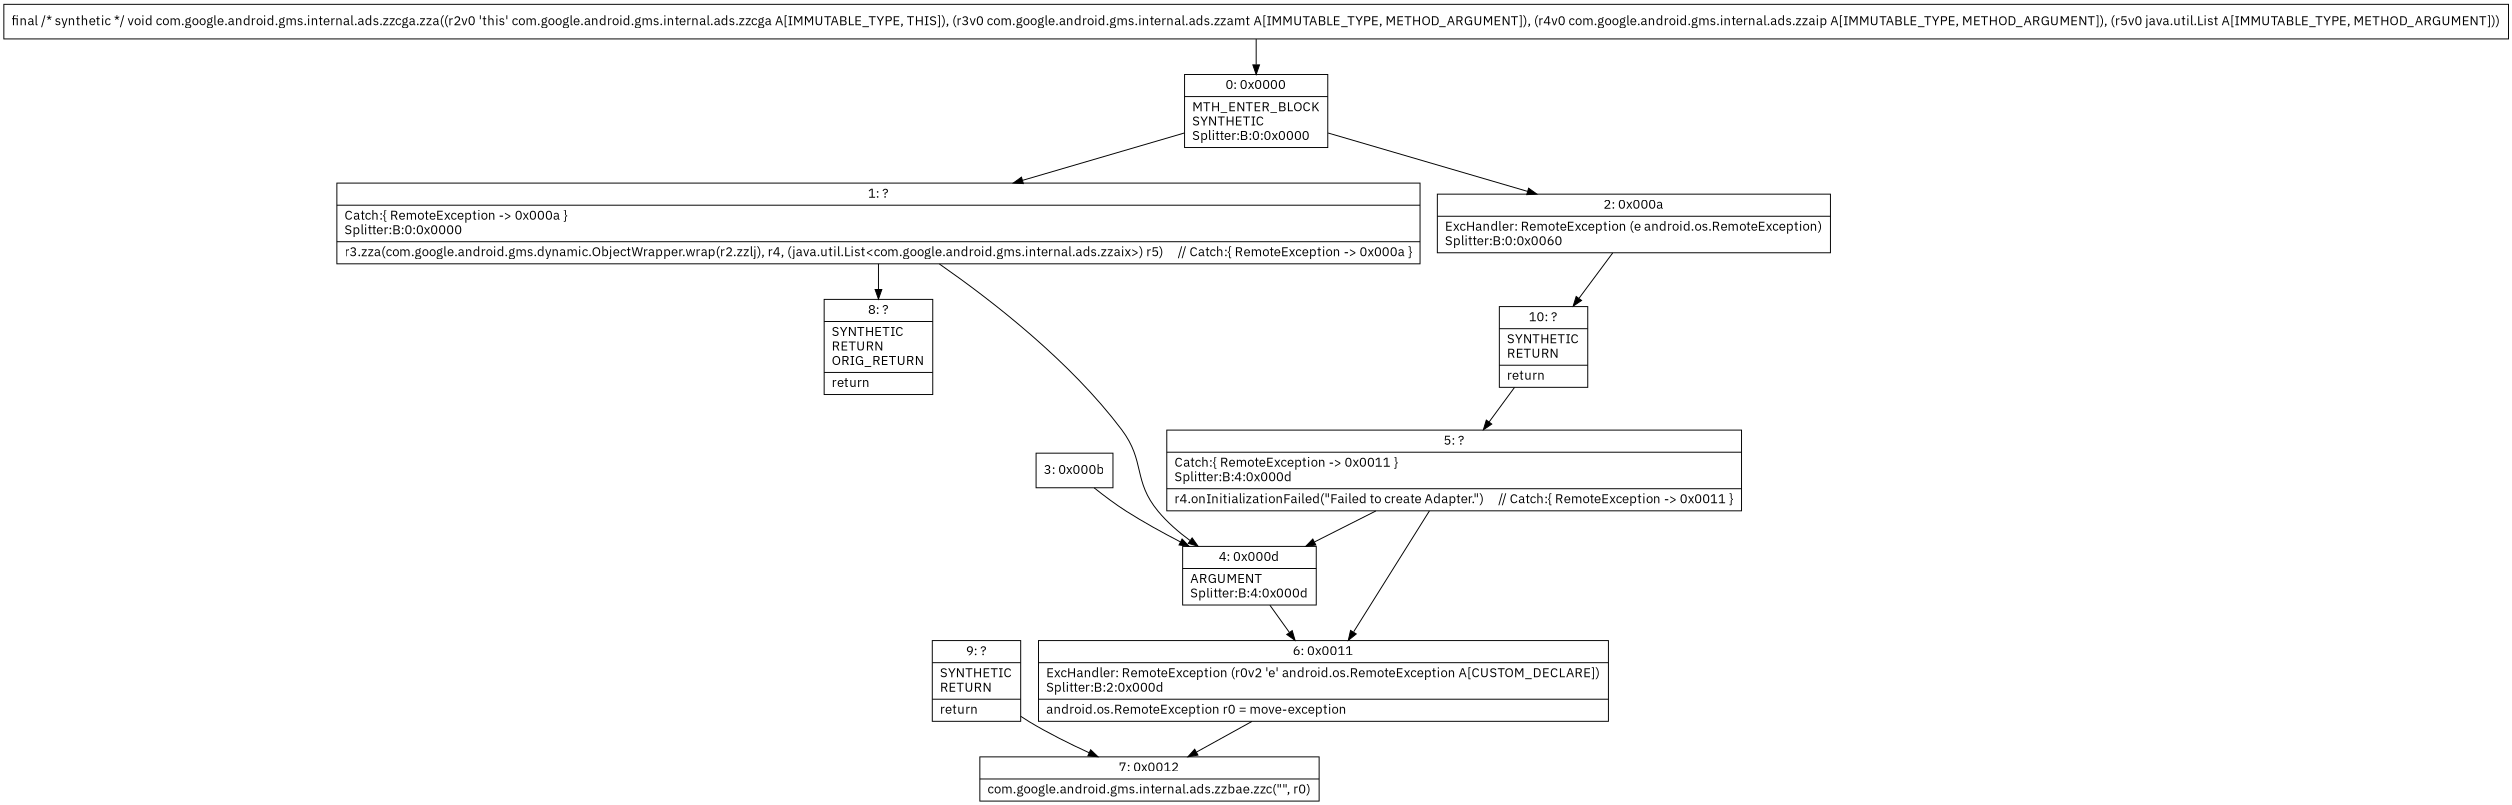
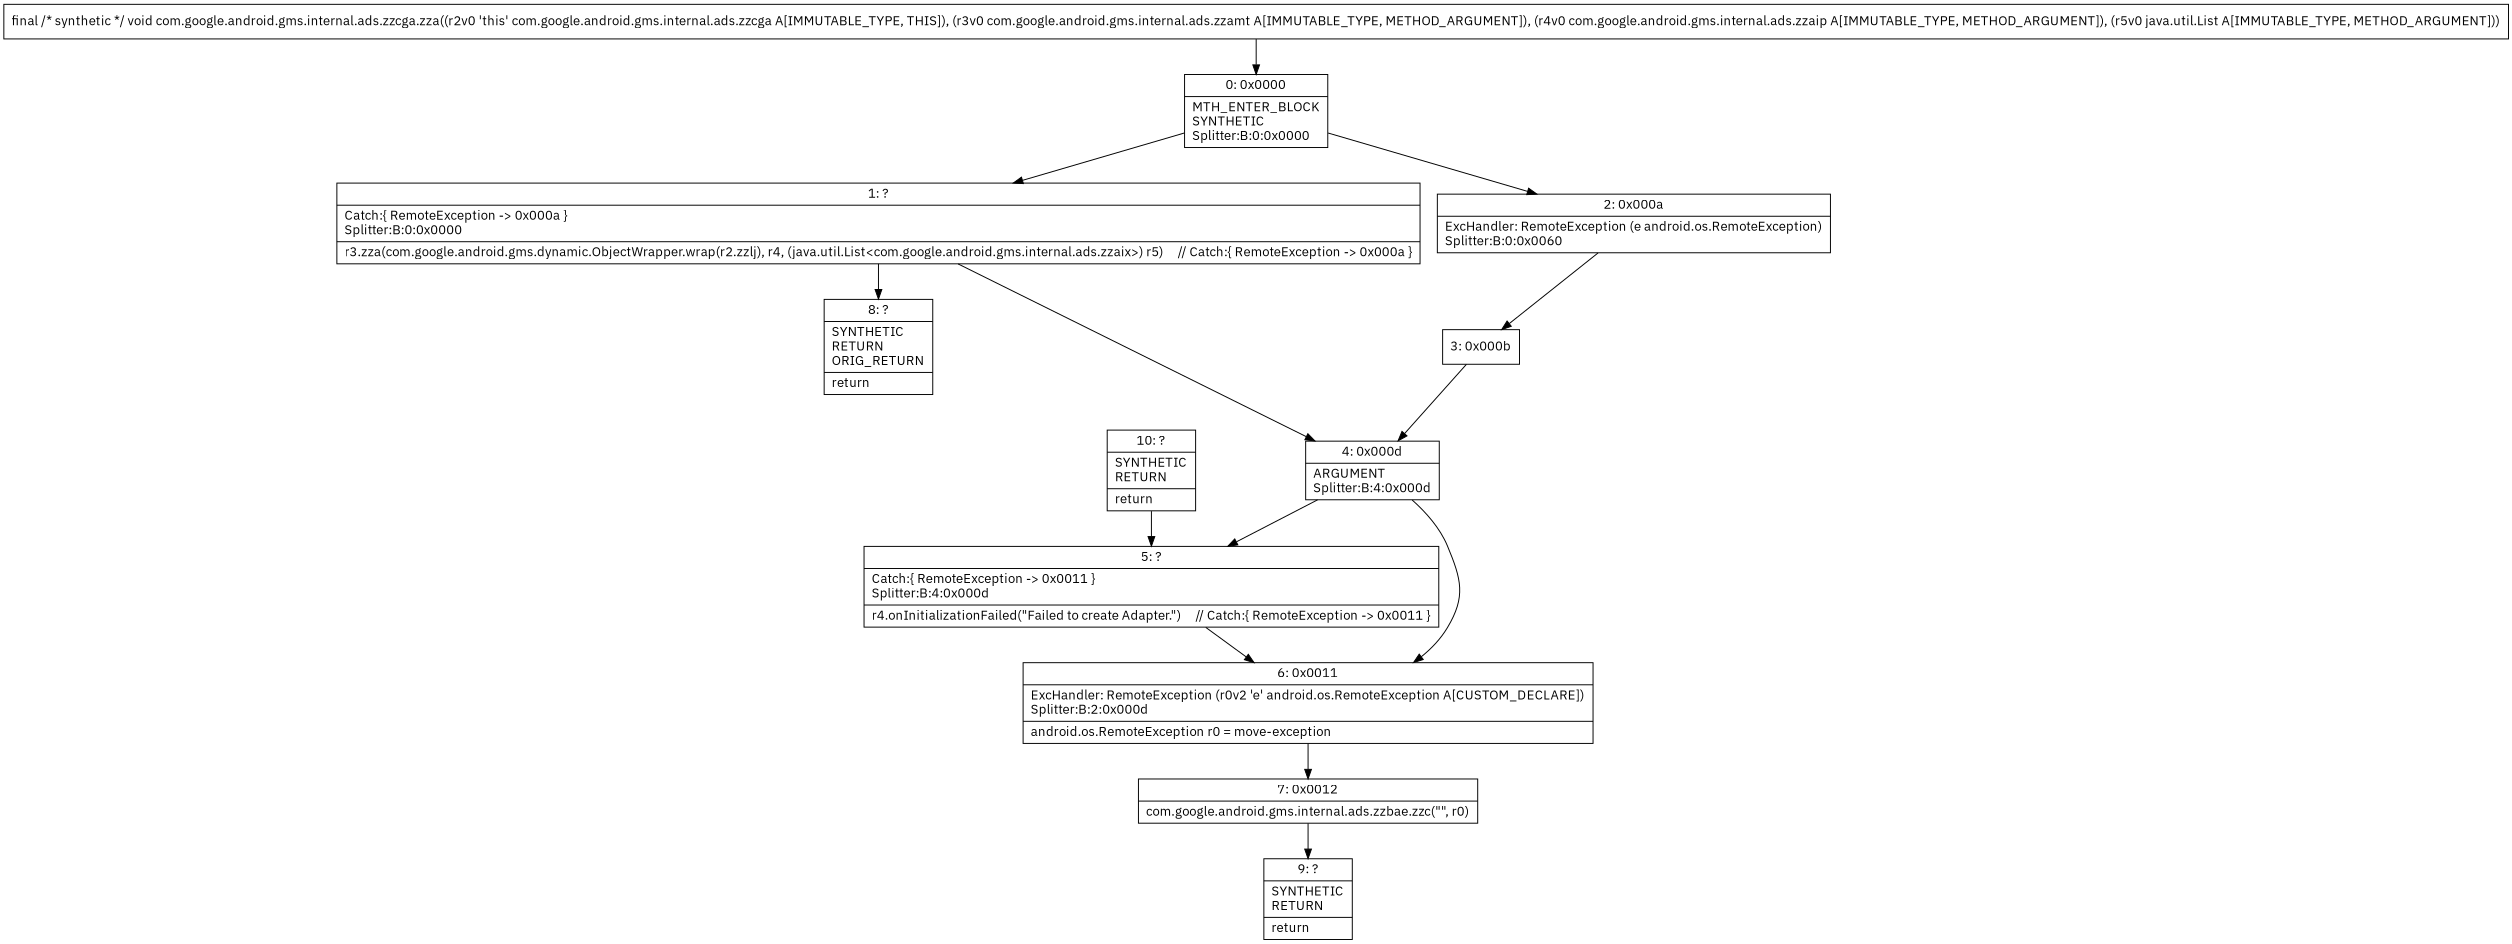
(1596, 276) -> (1554, 288)
(1345, 526) -> (1277, 521)
(1054, 736) -> (1308, 836)
